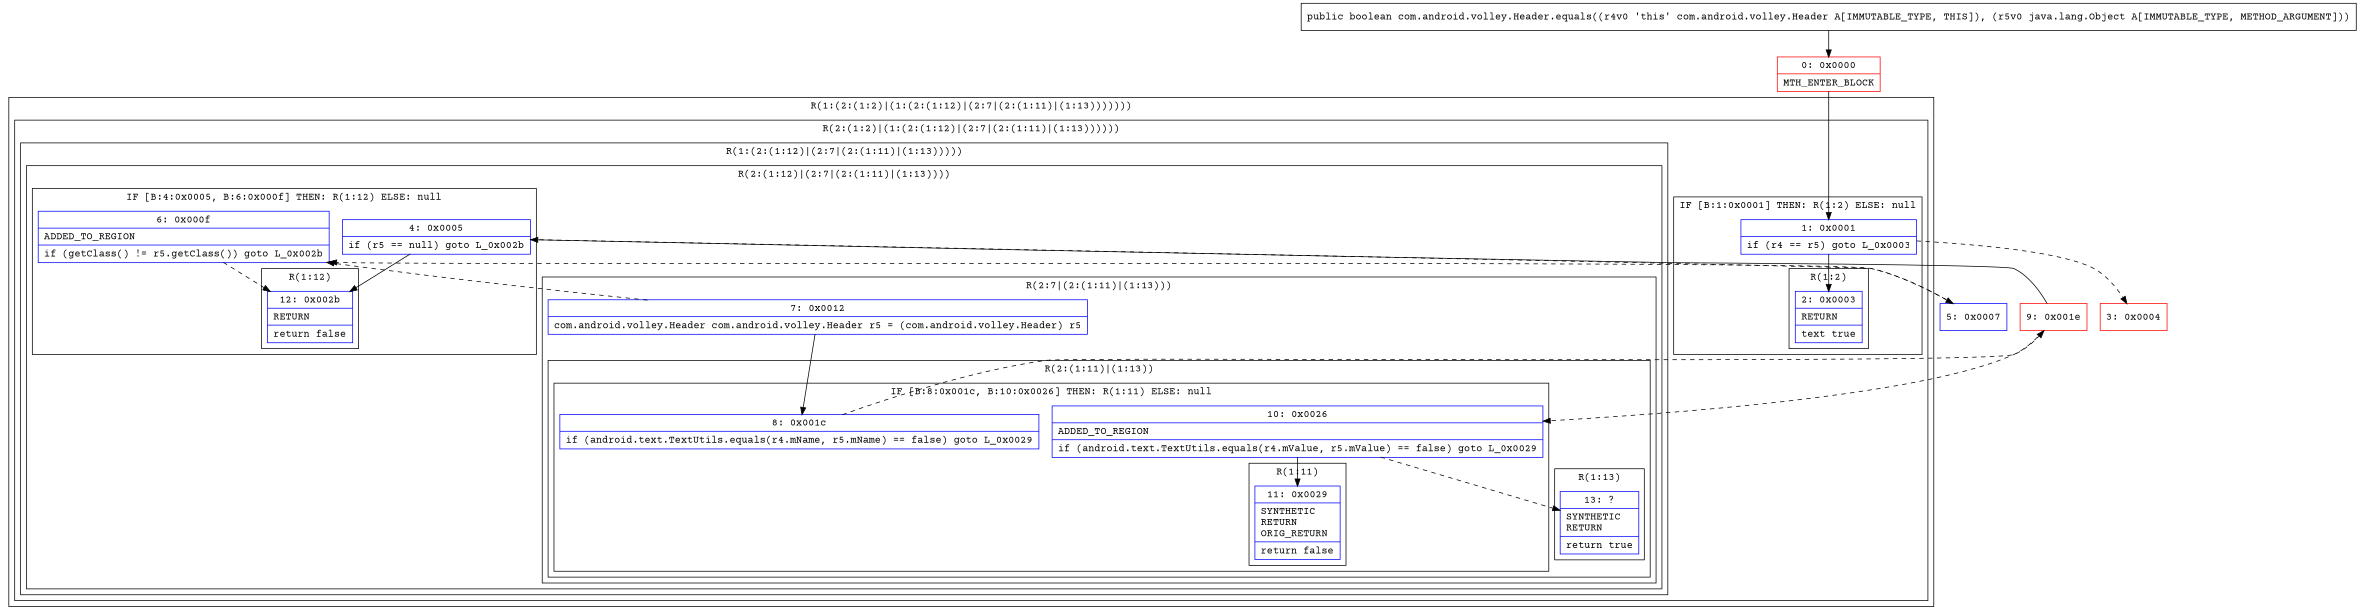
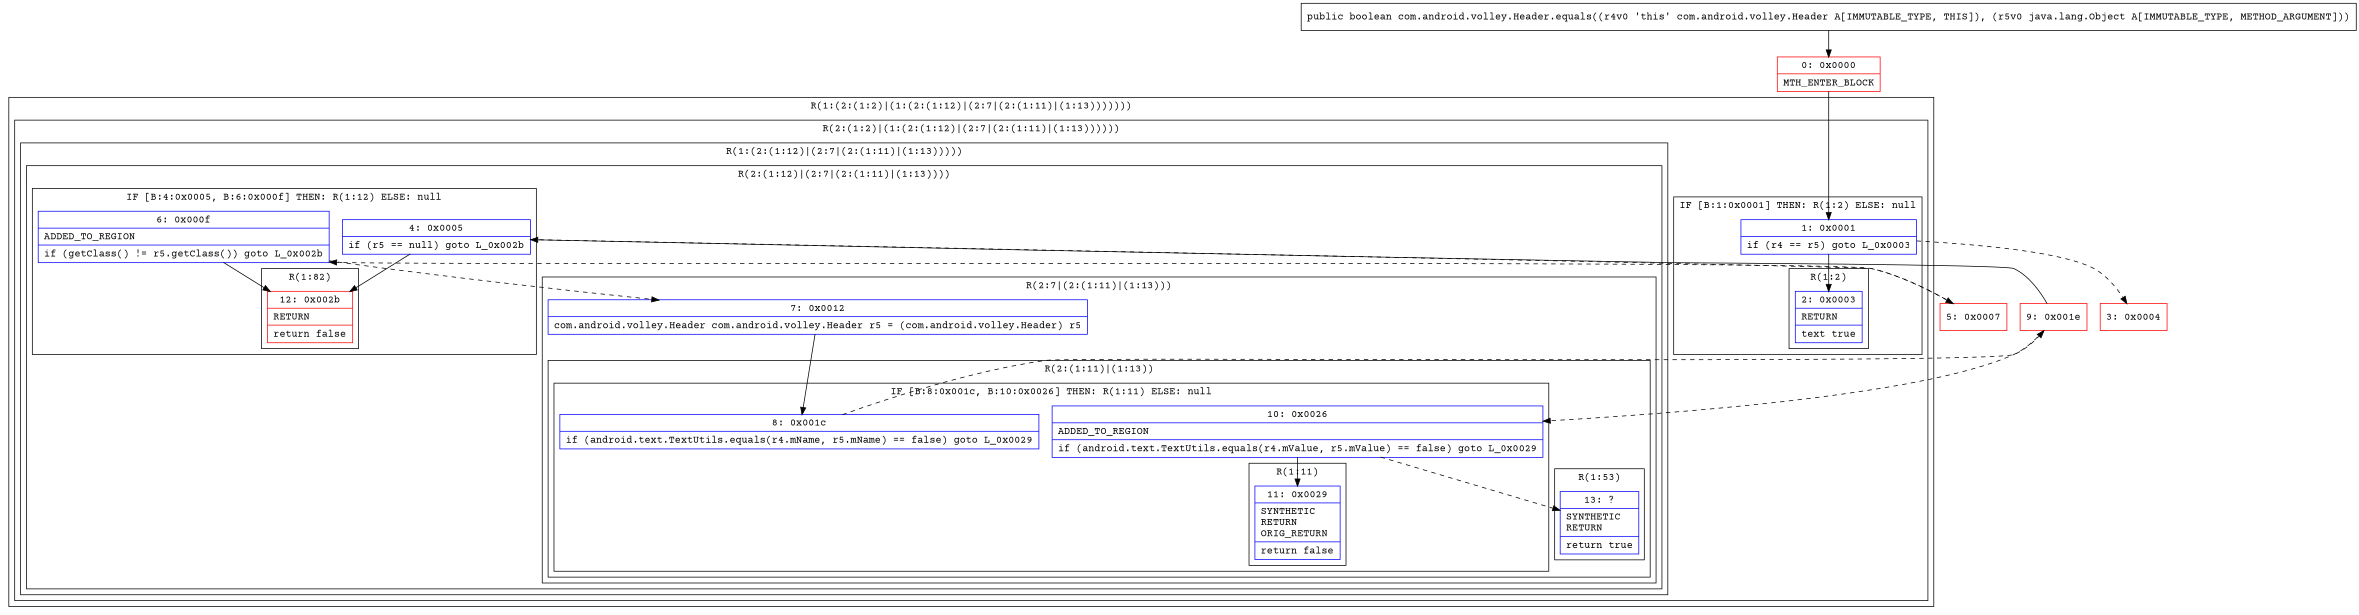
(244, 275) -> (244, 275)
(310, 277) -> (310, 277)
(490, 283) -> (490, 281)
(310, 317) -> (310, 317)
(1973, 317) -> (1973, 317)
(1599, 477) -> (1599, 477)
